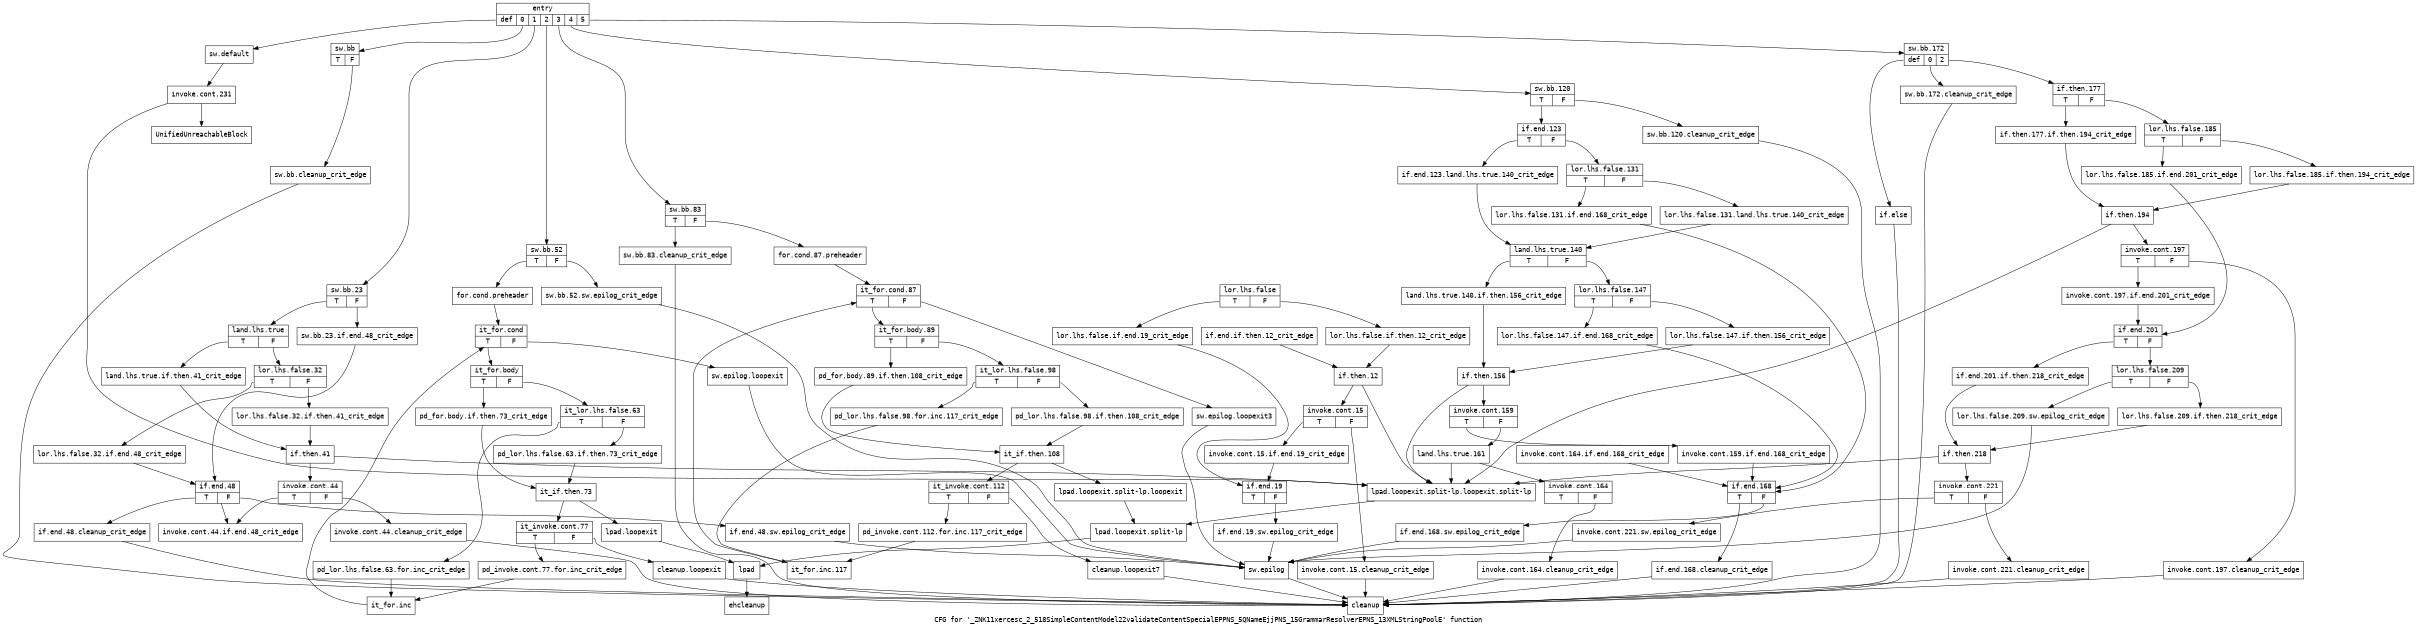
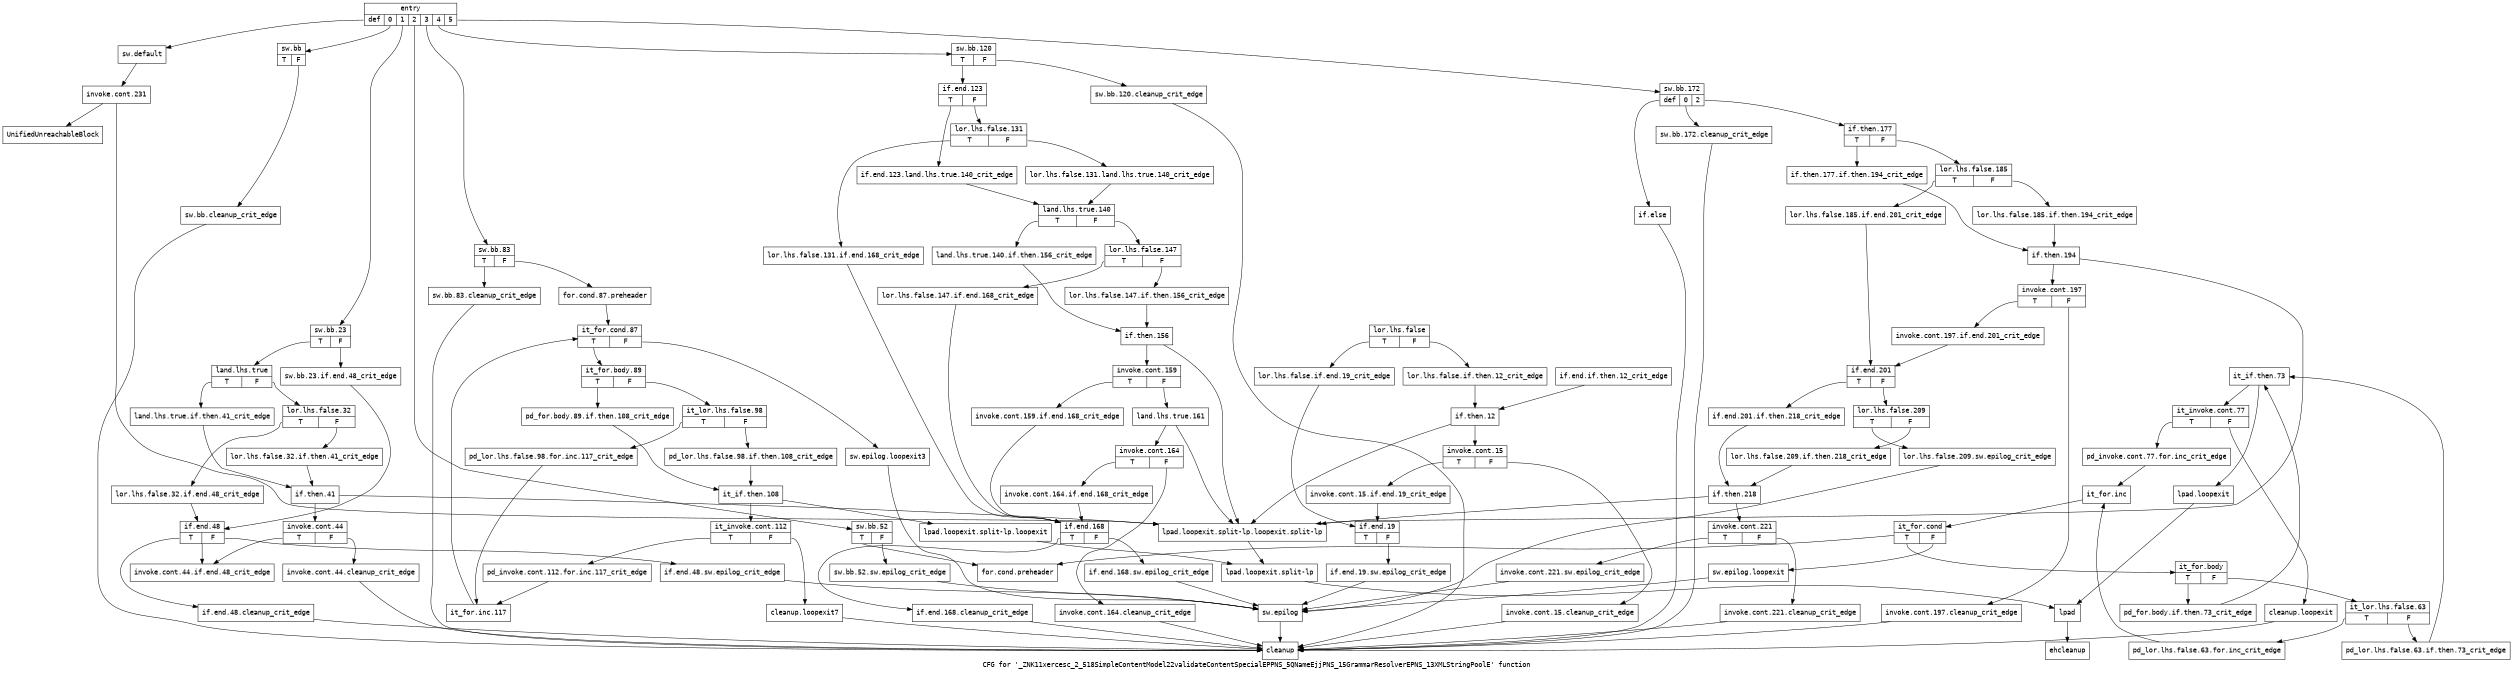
(496, 312) -> (1478, 548)
none -> (1098, 469)
